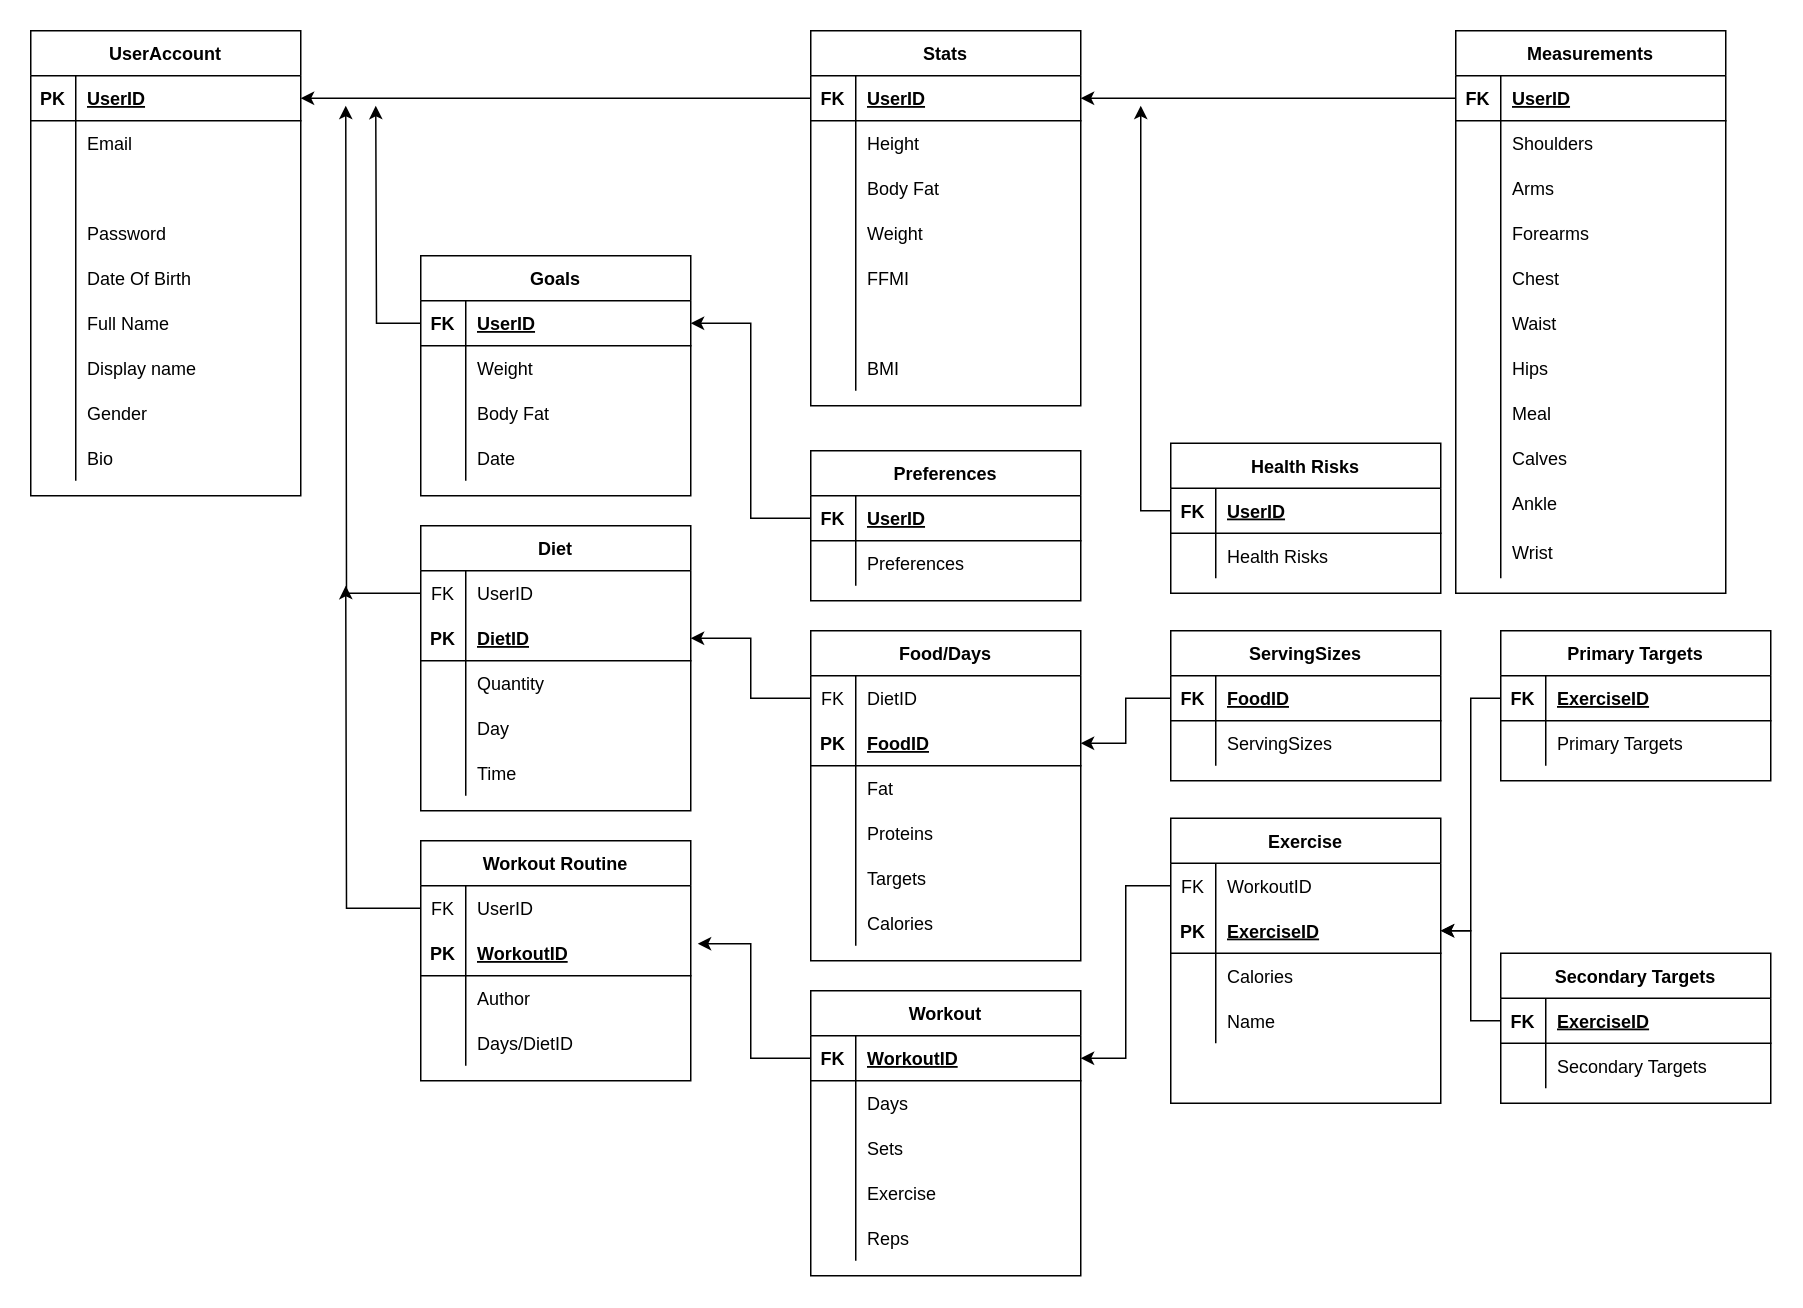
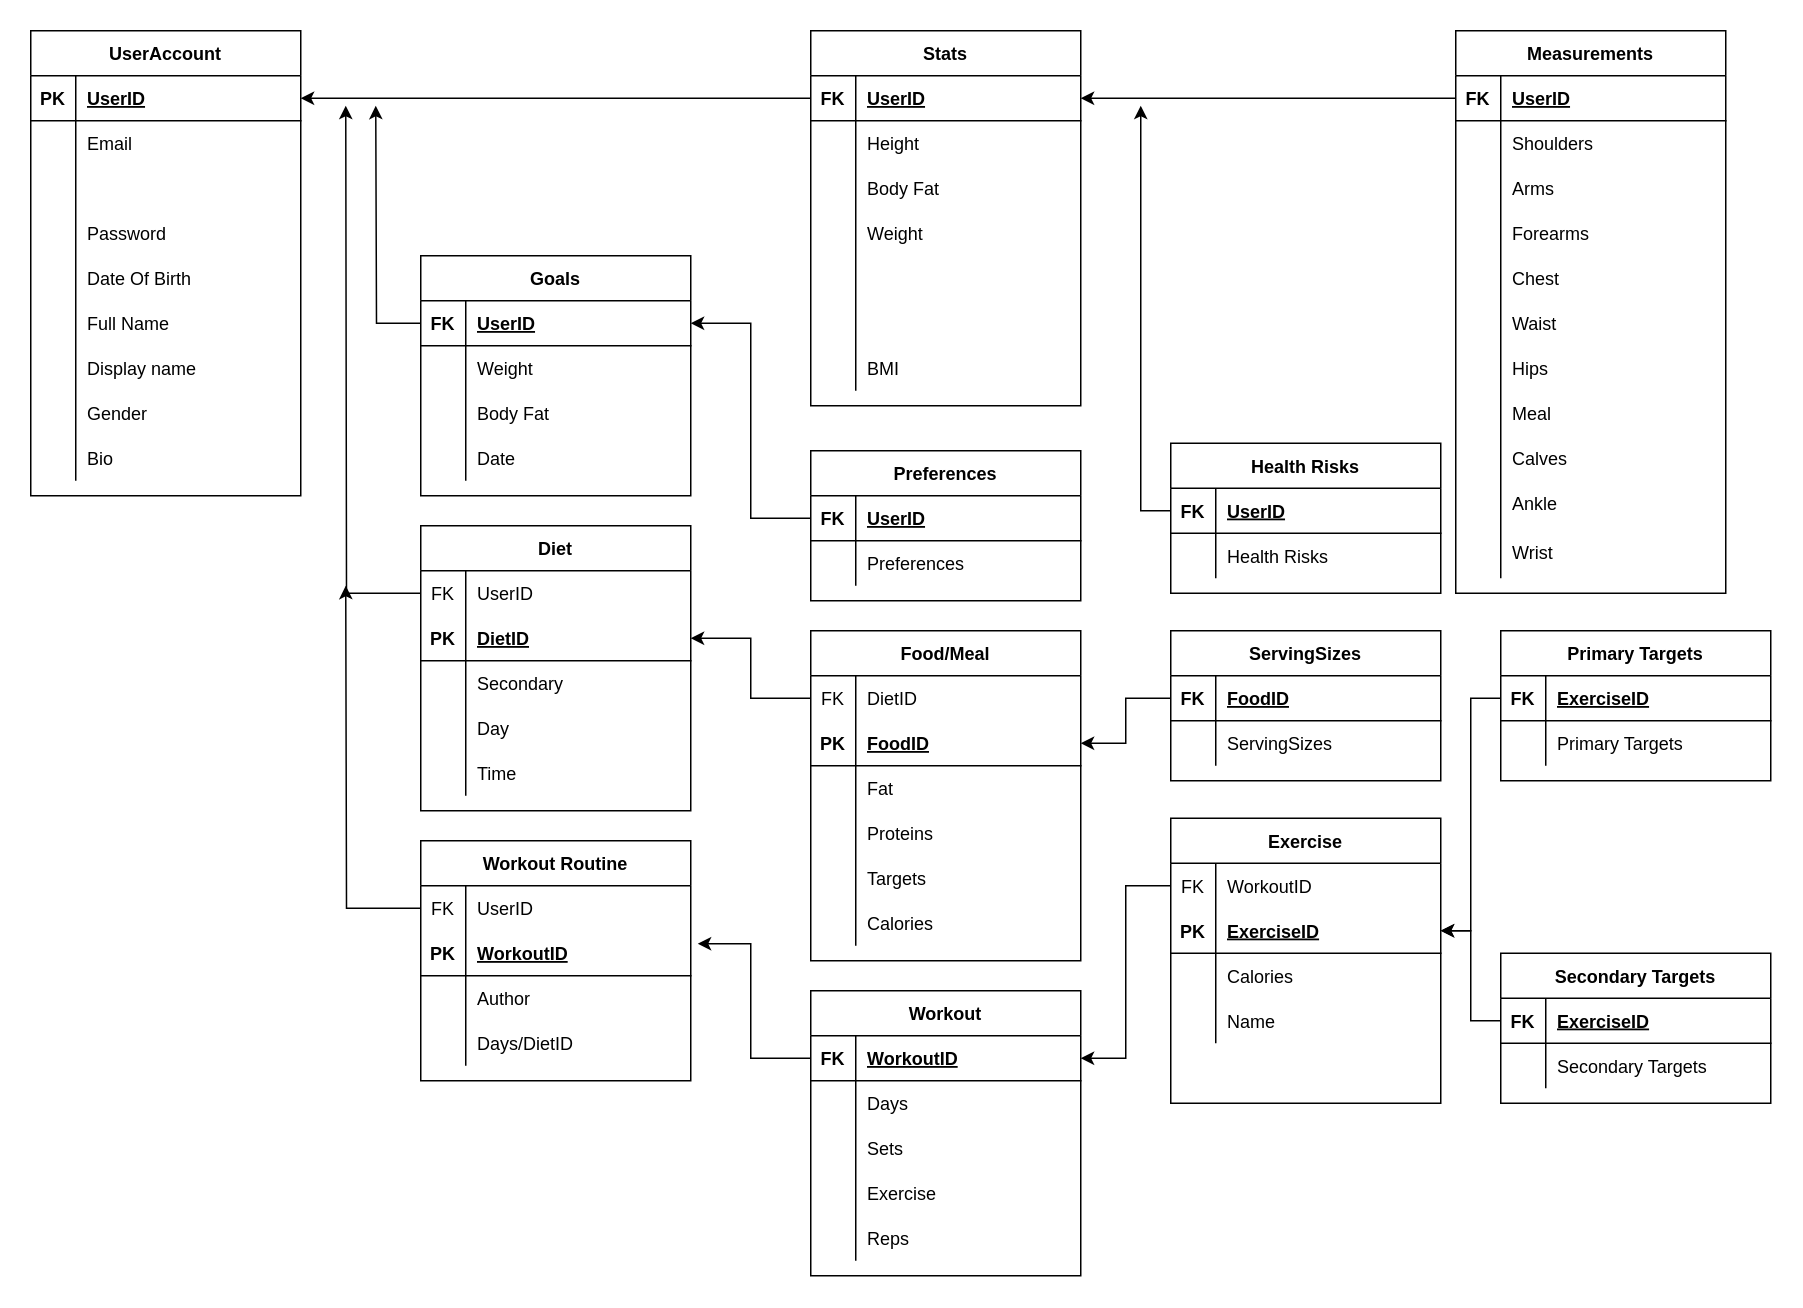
(968, 278) -> none
(945, 654) -> (945, 654)
(515, 684) -> (522, 684)
